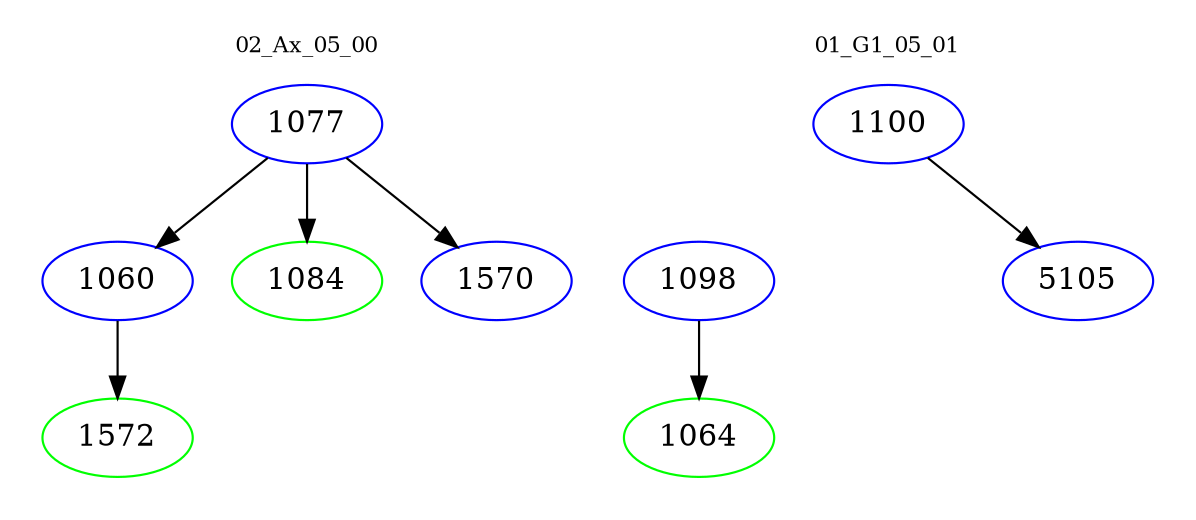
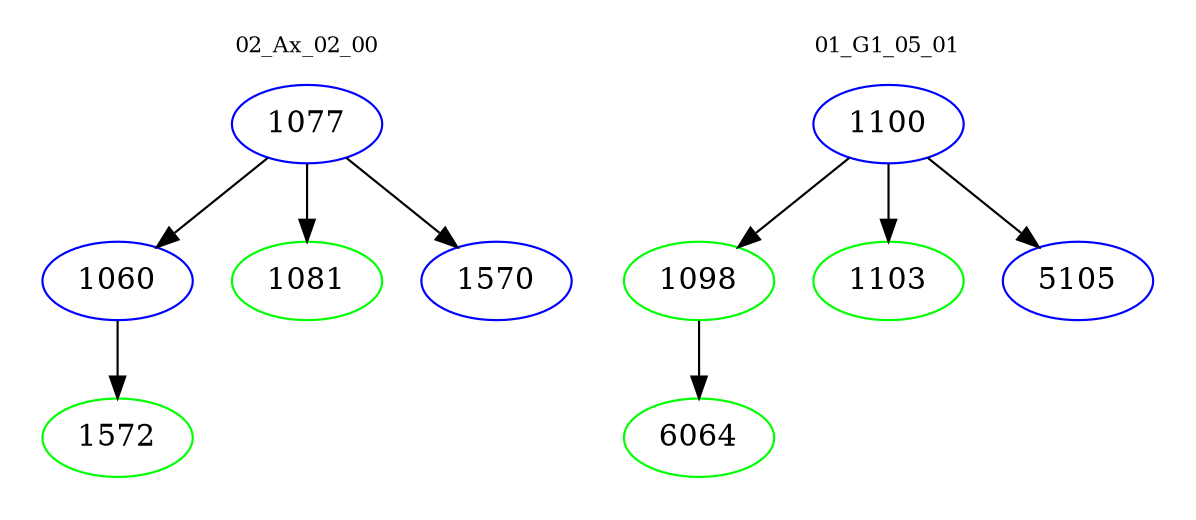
(307, 47) -> (307, 47)
none -> (803, 195)
(307, 281) -> (307, 281)
(699, 281) -> (699, 281)
none -> (889, 281)
(699, 438) -> (699, 438)
